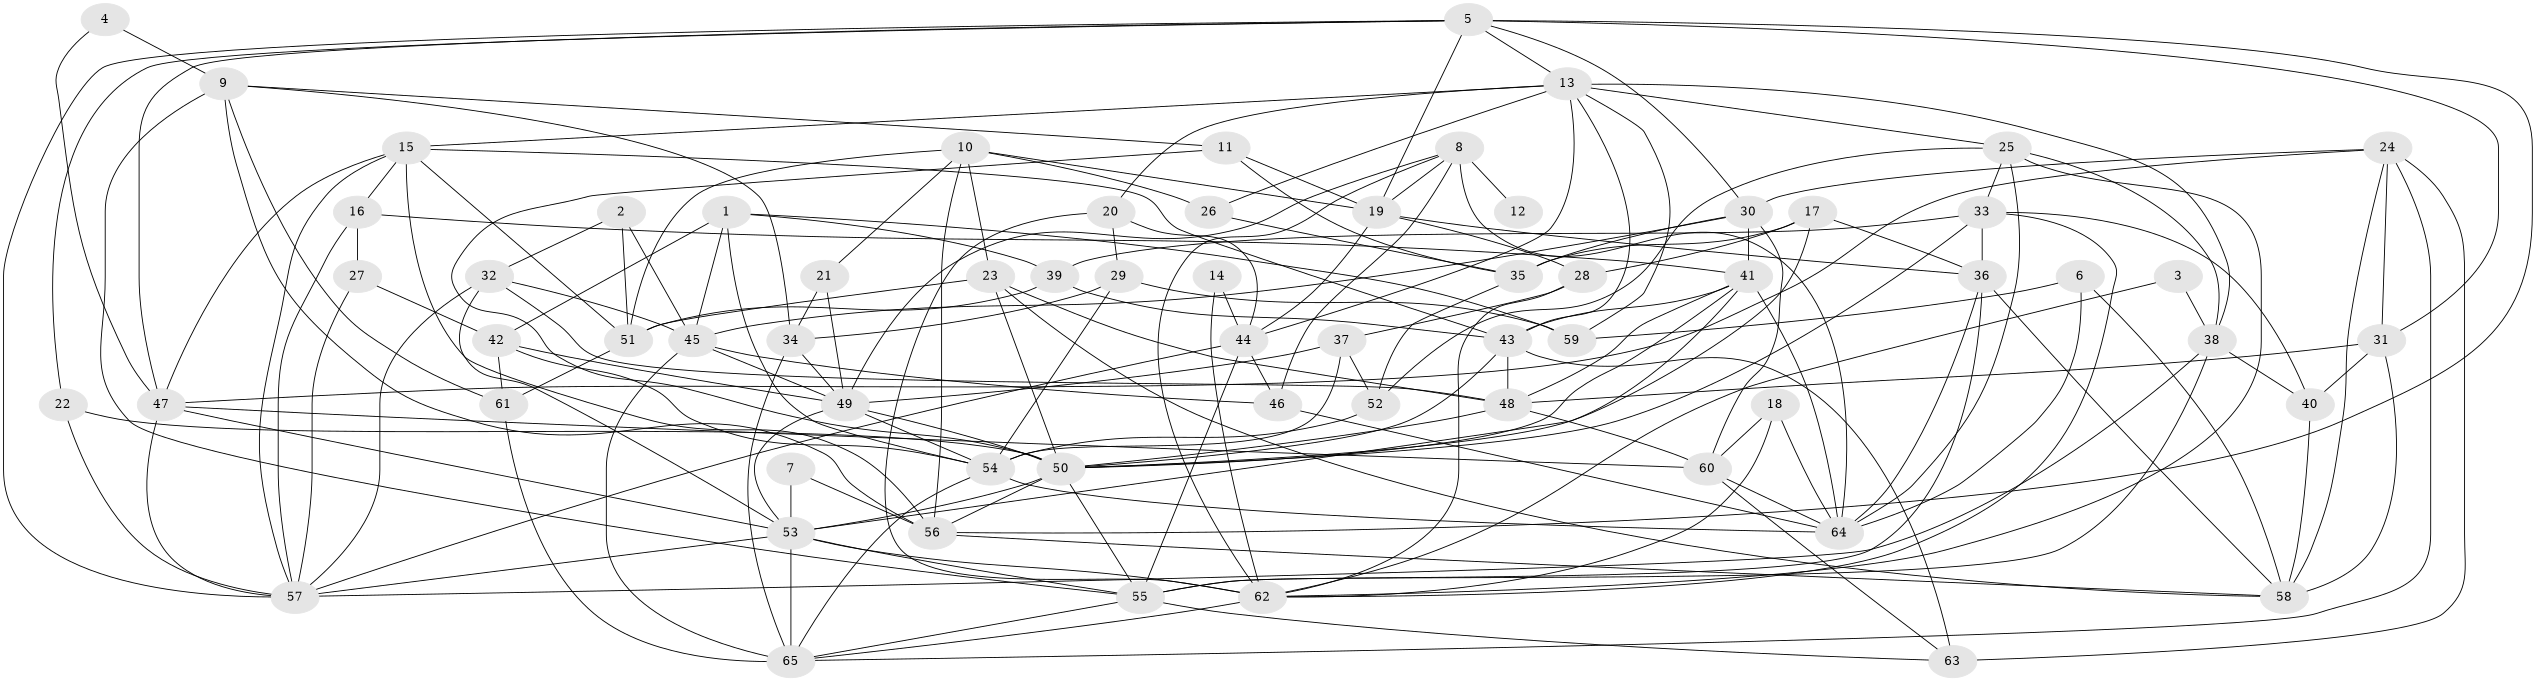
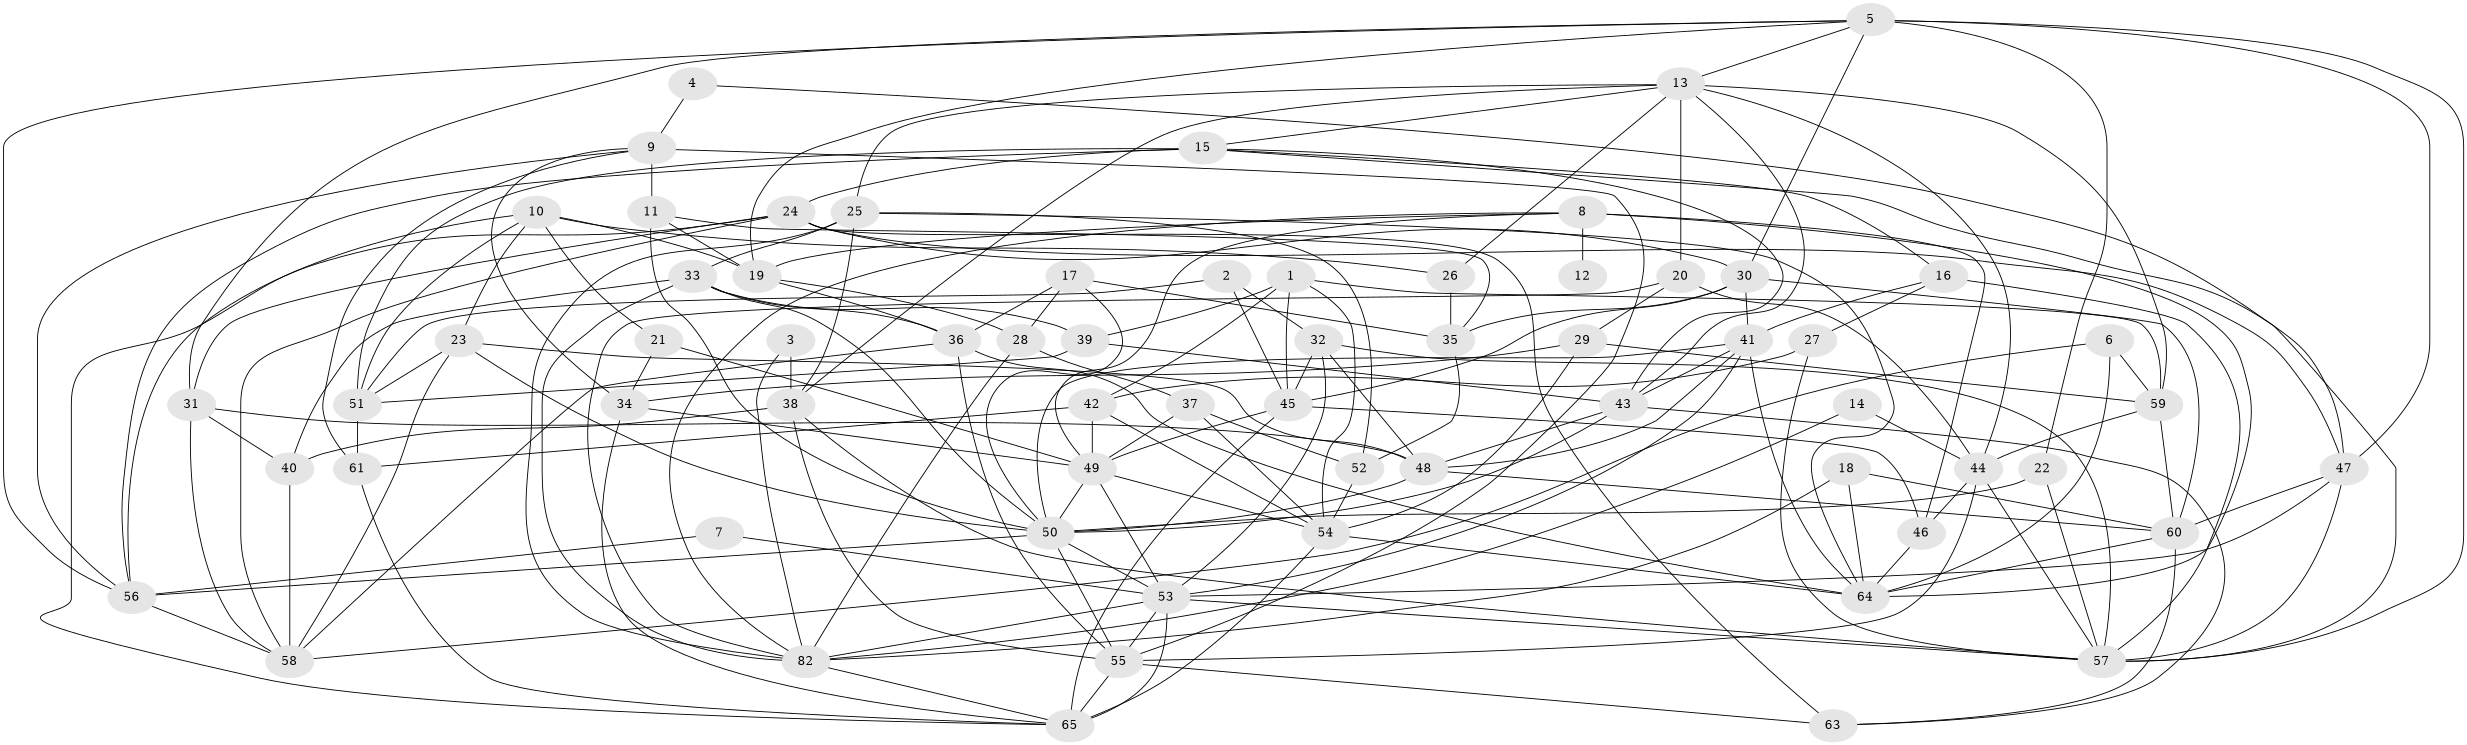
(248, 245) -> (974, 166)
(1315, 290) -> (2066, 433)
none -> (2167, 469)
(1263, 597) -> (806, 662)
